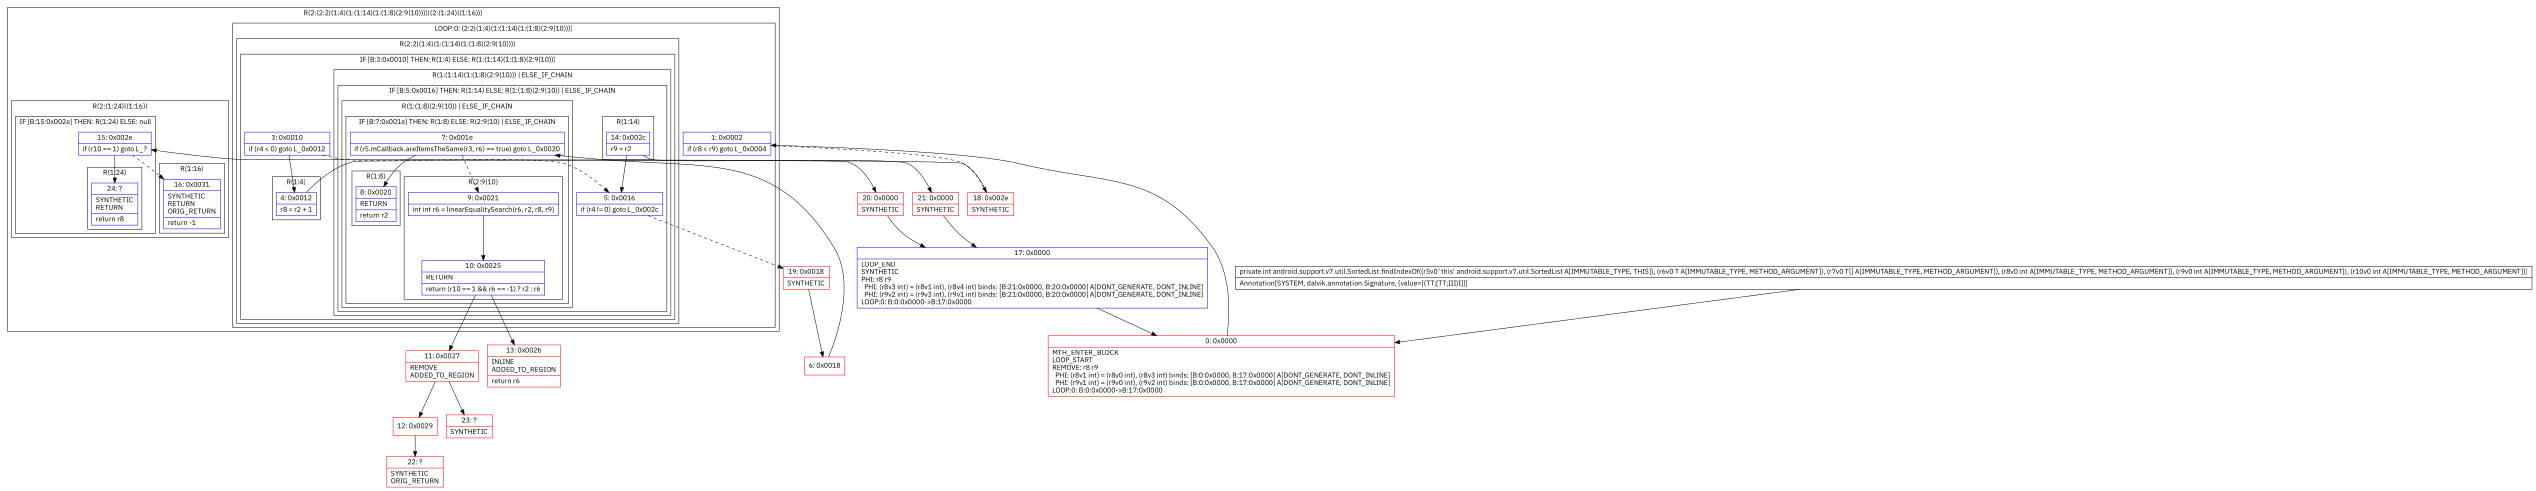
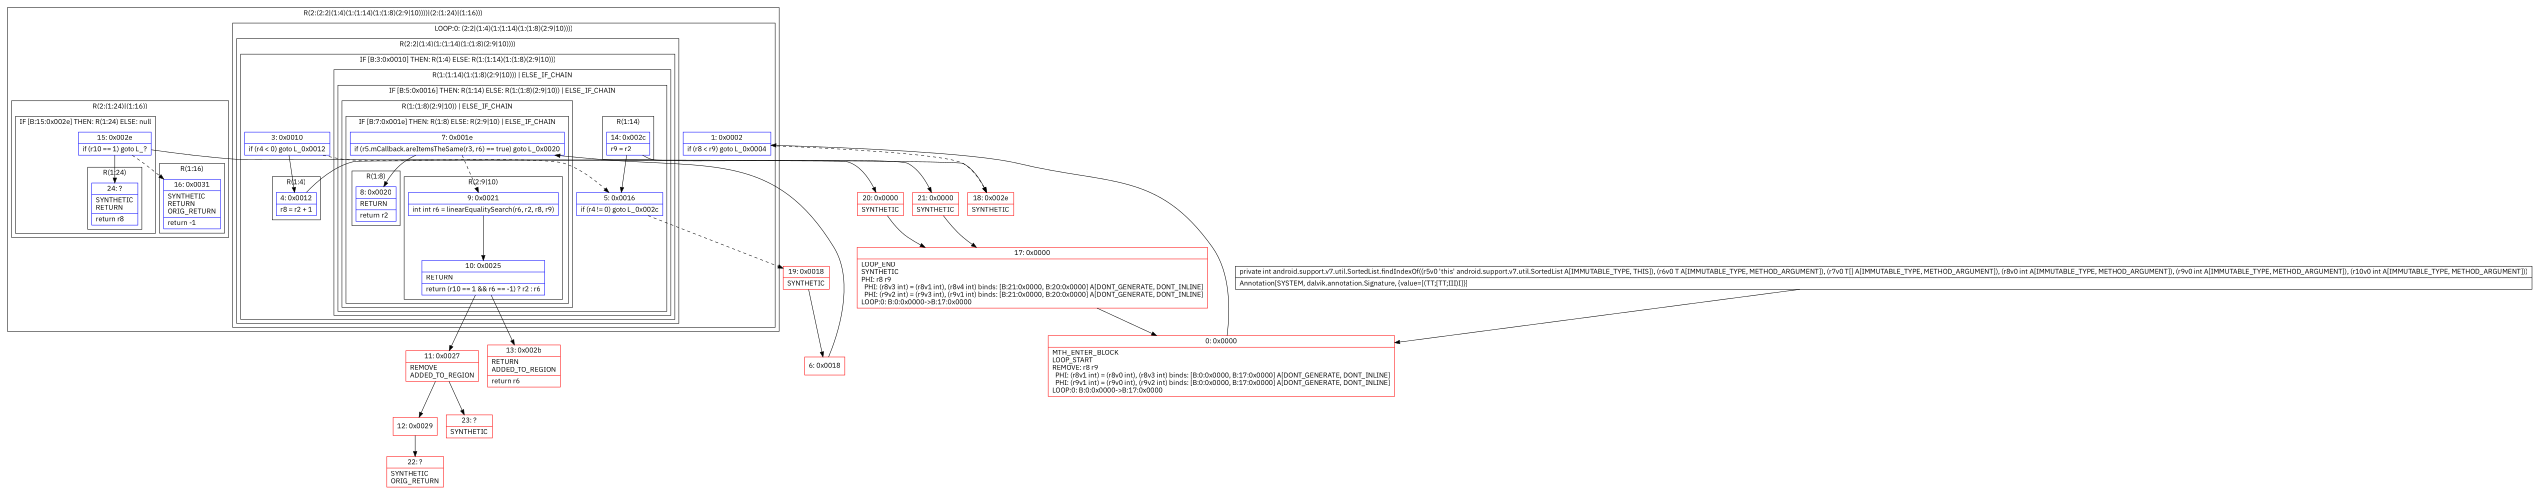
(578, 160) -> (573, 160)
(1032, 278) -> (1032, 278)
(503, 362) -> (505, 362)
